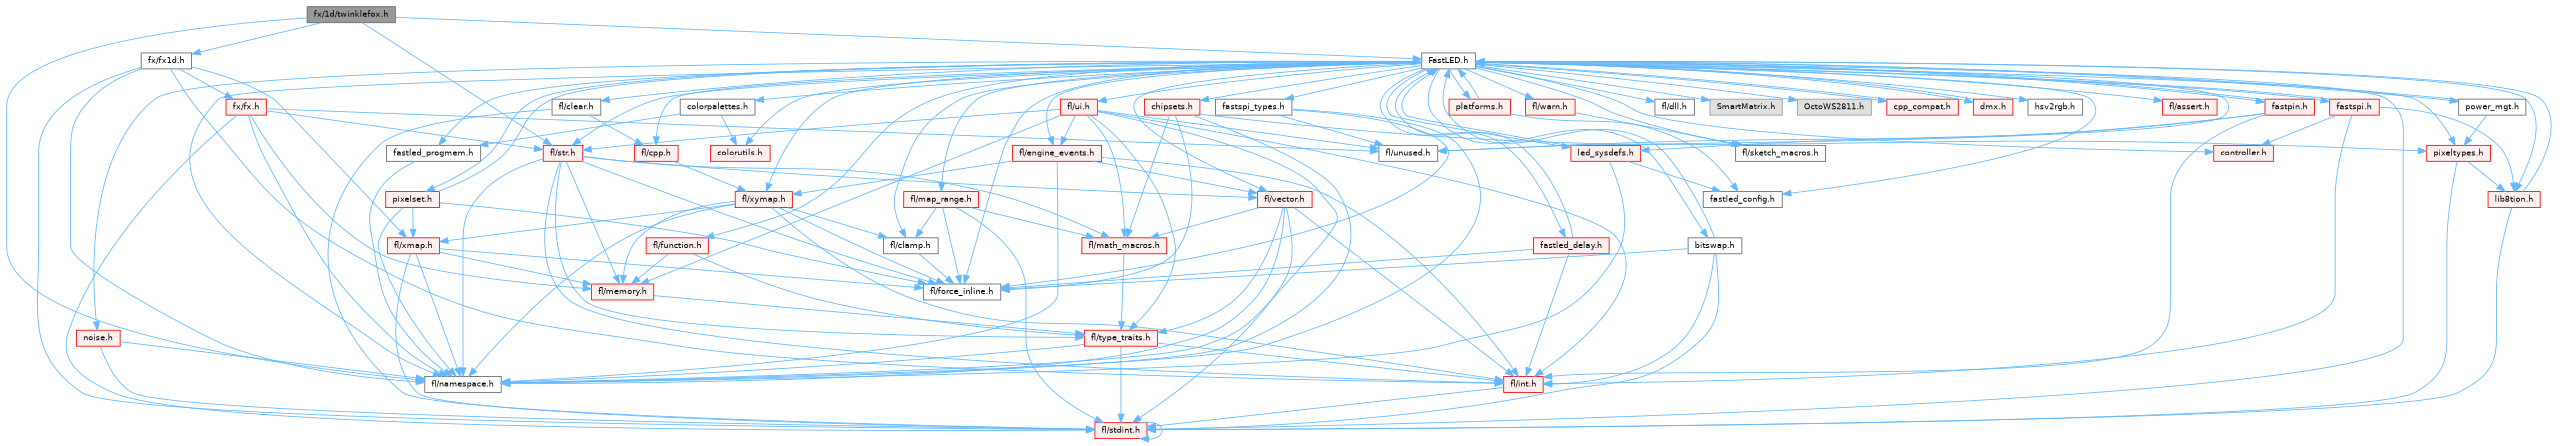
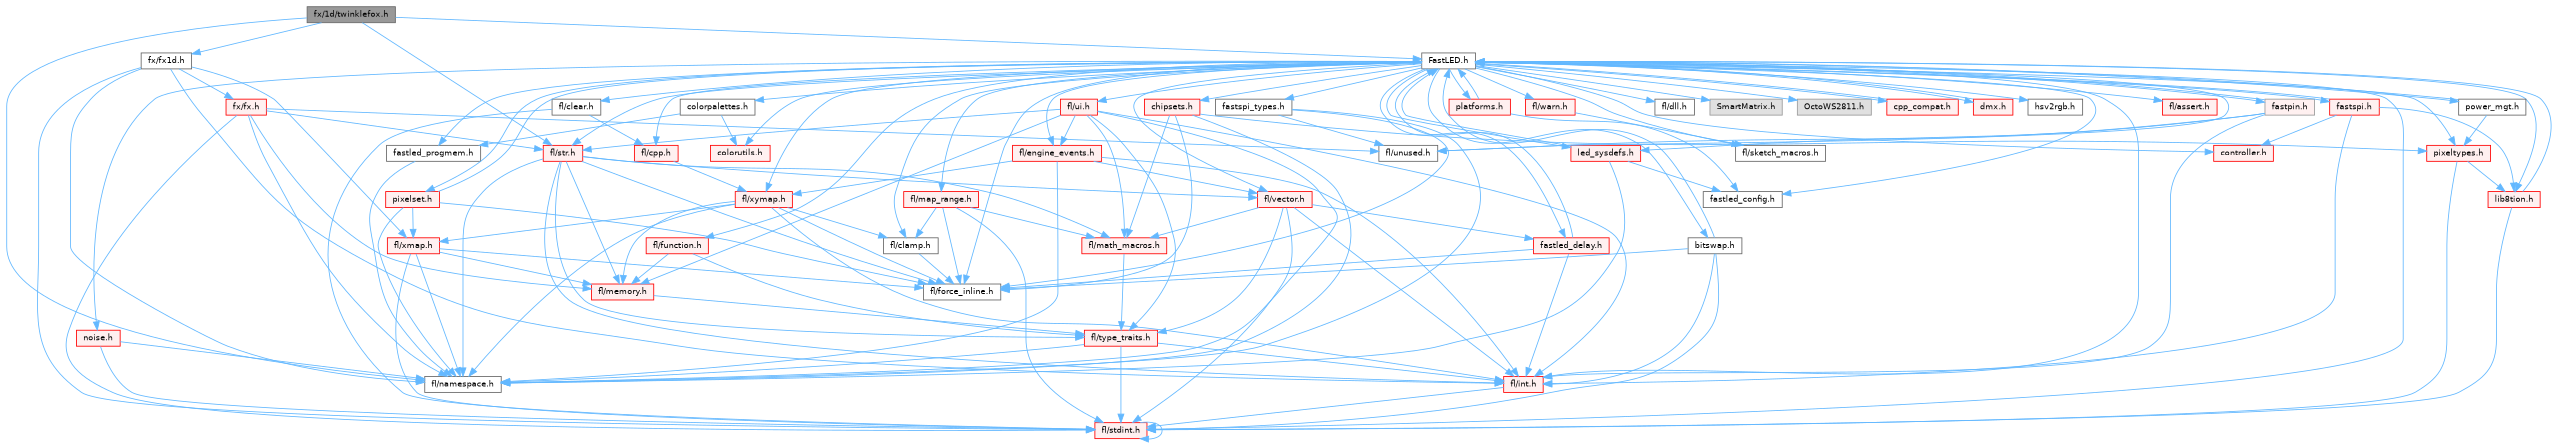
(578, 78) -> (2139, 183)
(2290, 107) -> (2290, 107)
(1248, 131) -> none
(1152, 349) -> (1419, 221)
